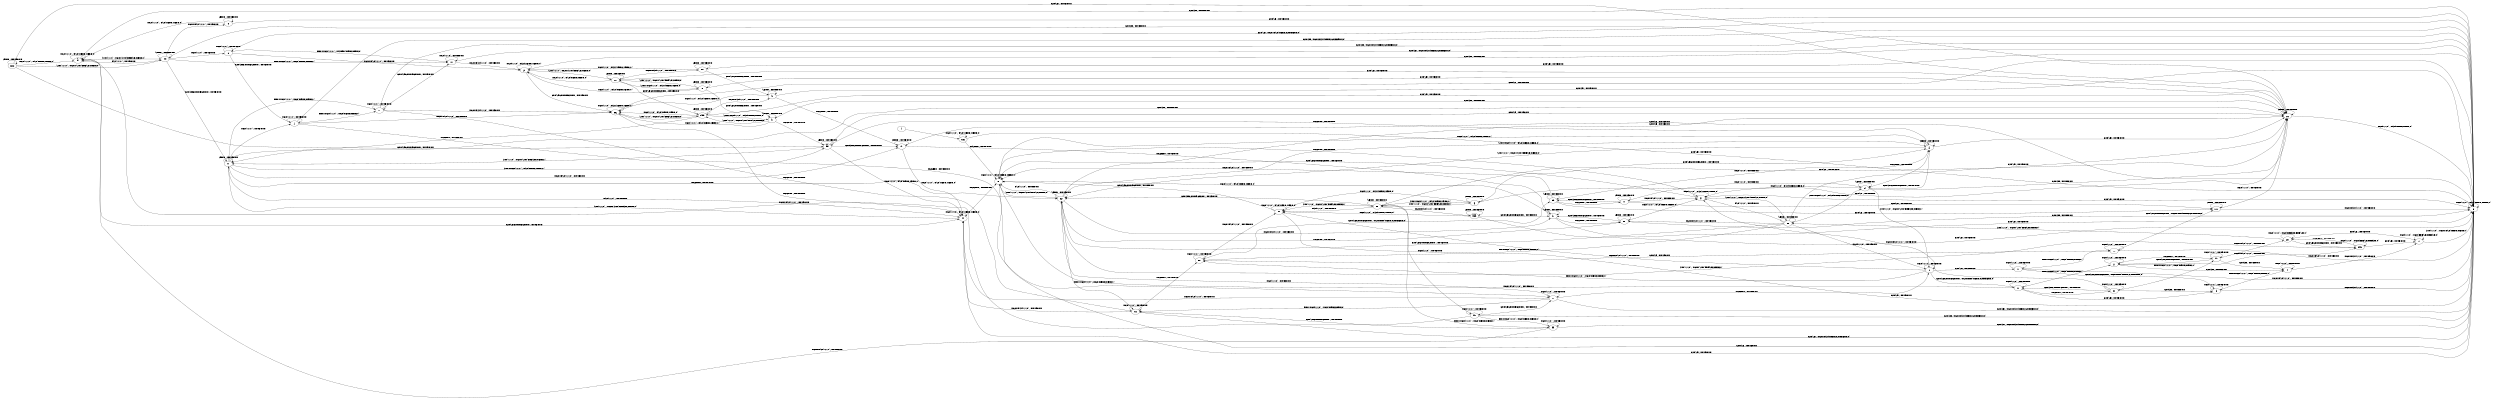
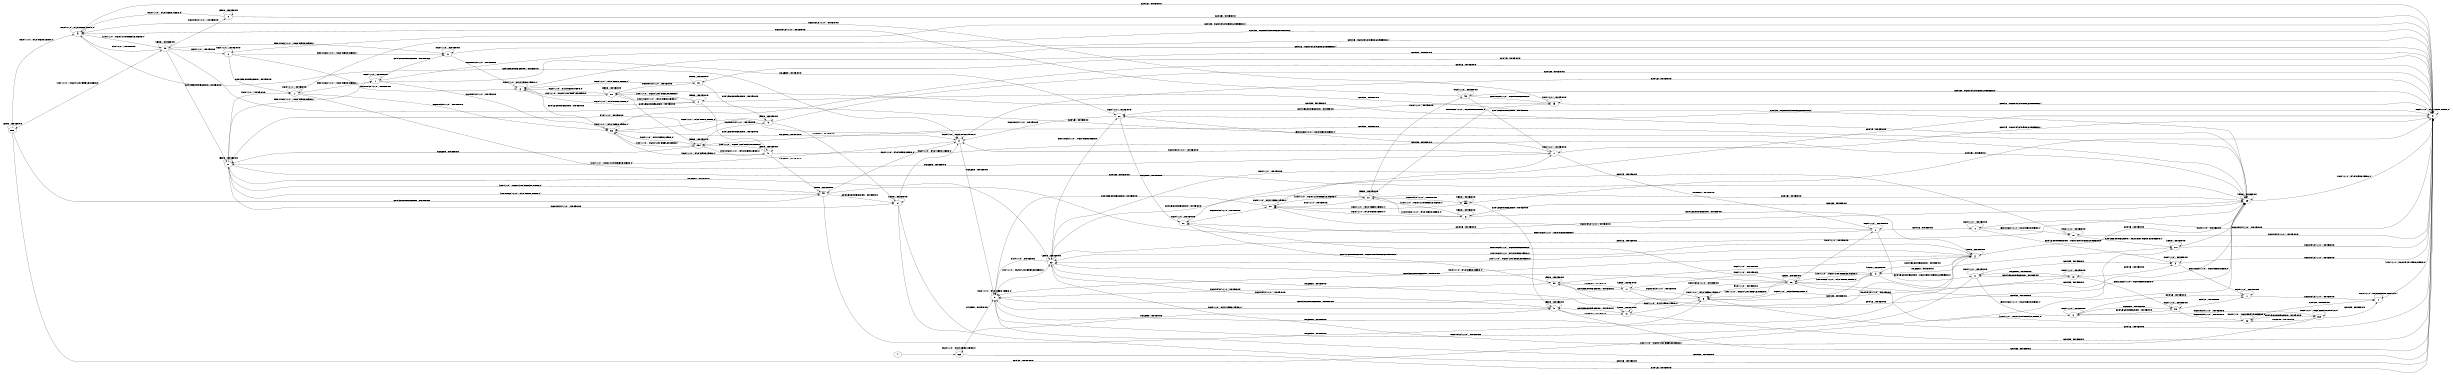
(339, 51) -> (337, 53)
(1902, 224) -> (1834, 276)
